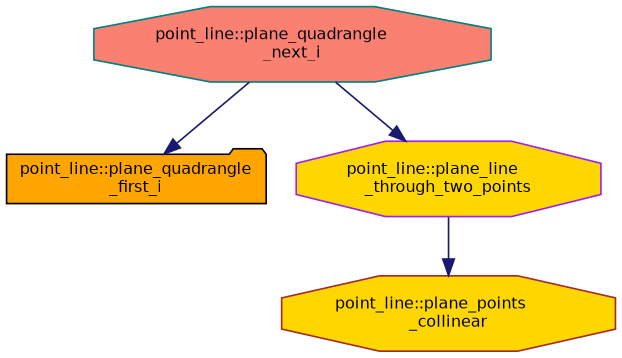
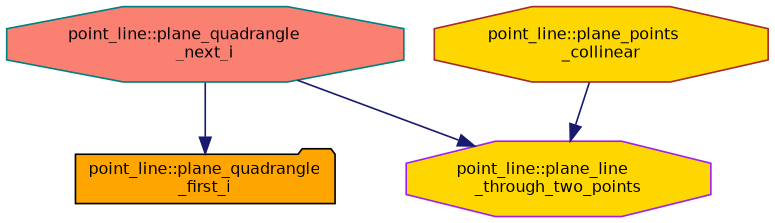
(449, 238) -> (582, 104)
